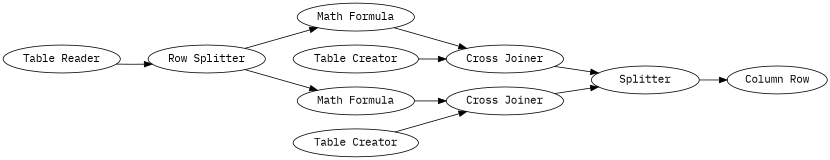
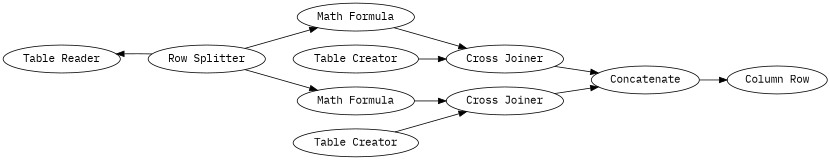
(130, 64) -> (138, 54)
(645, 80) -> (645, 80)
